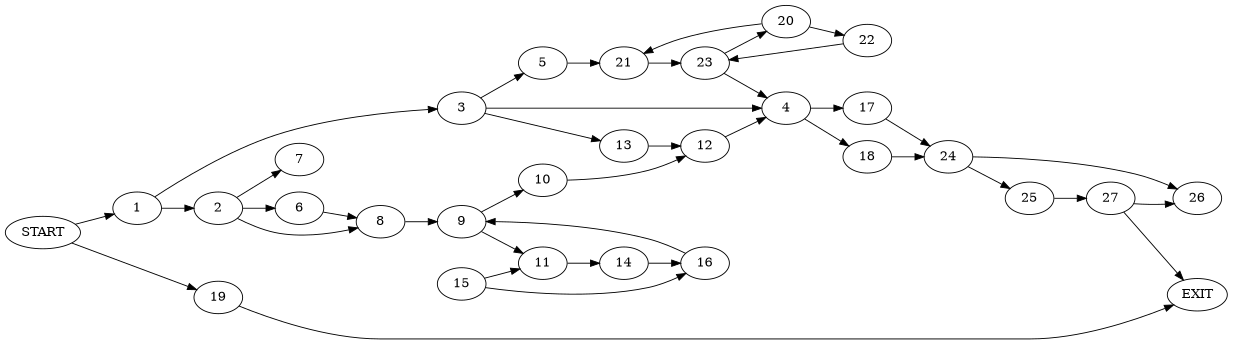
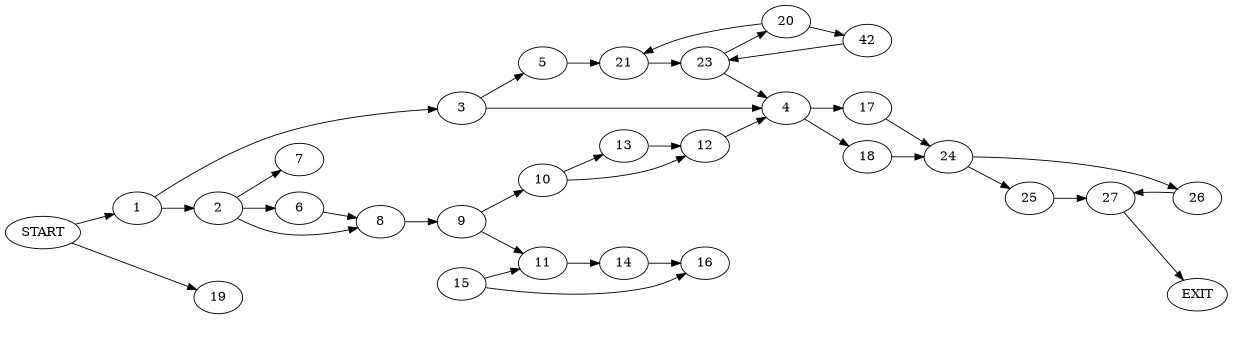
(867, 41) -> (867, 41)
(538, 126) -> (579, 165)
(1149, 204) -> (1159, 192)
(592, 228) -> none
(702, 339) -> none
